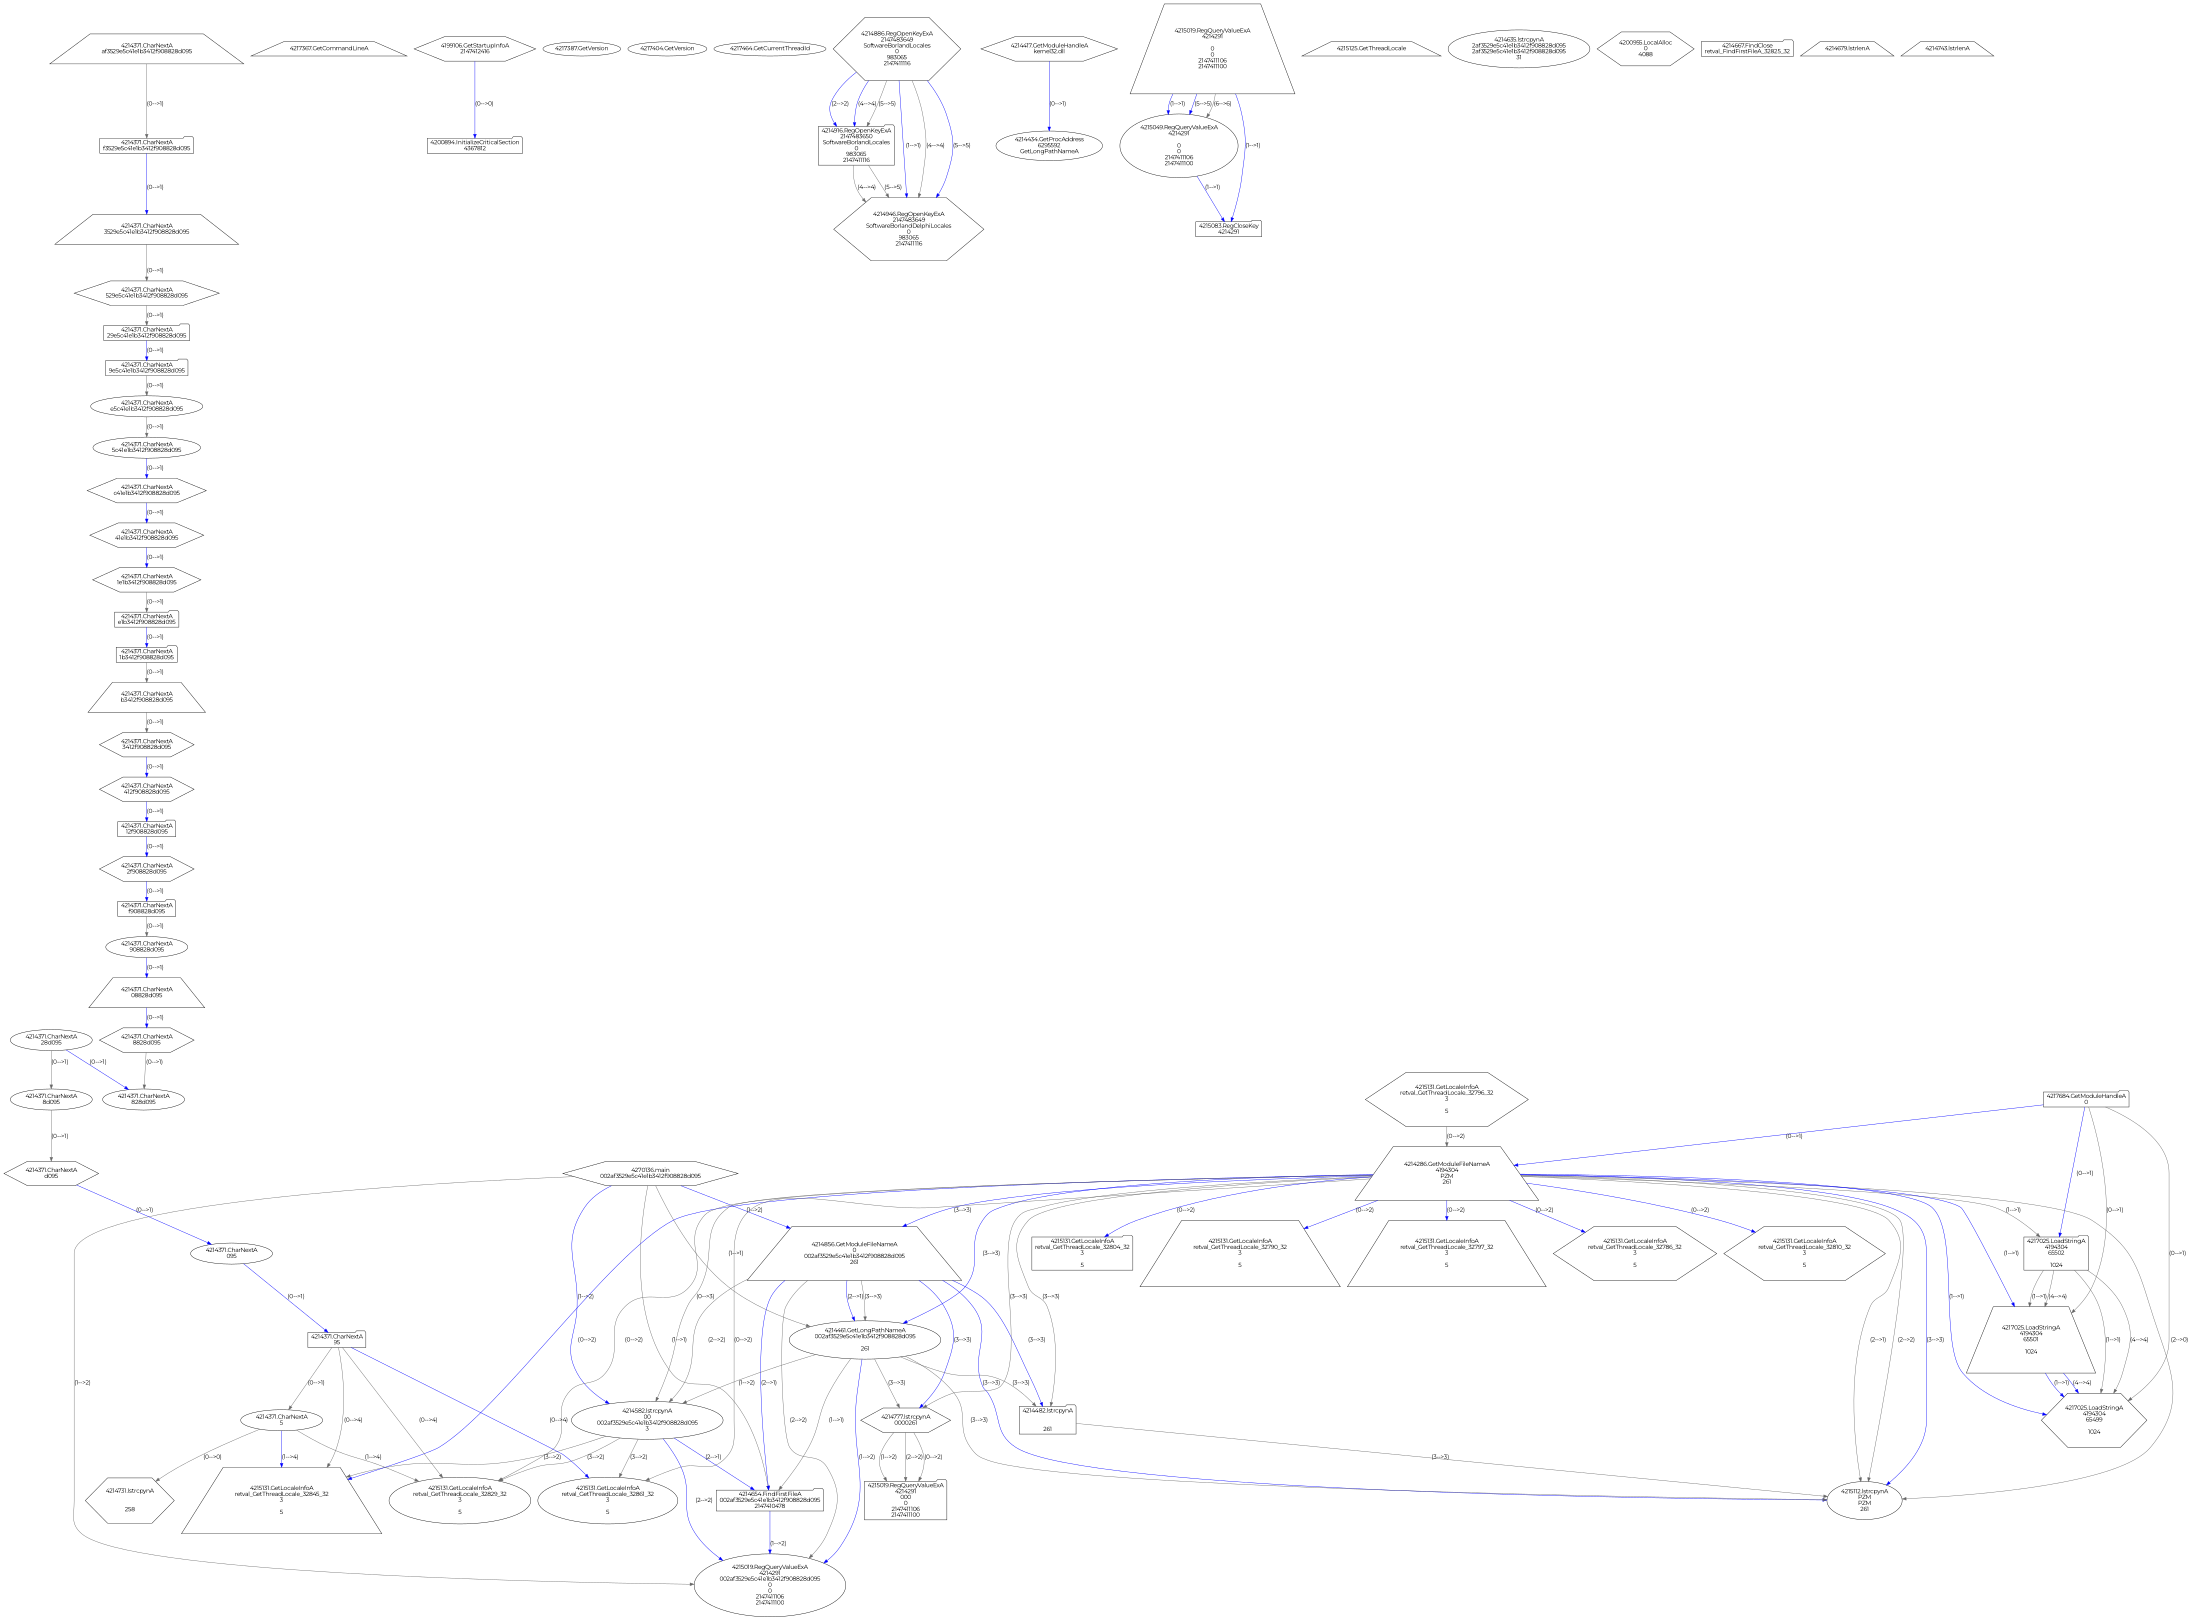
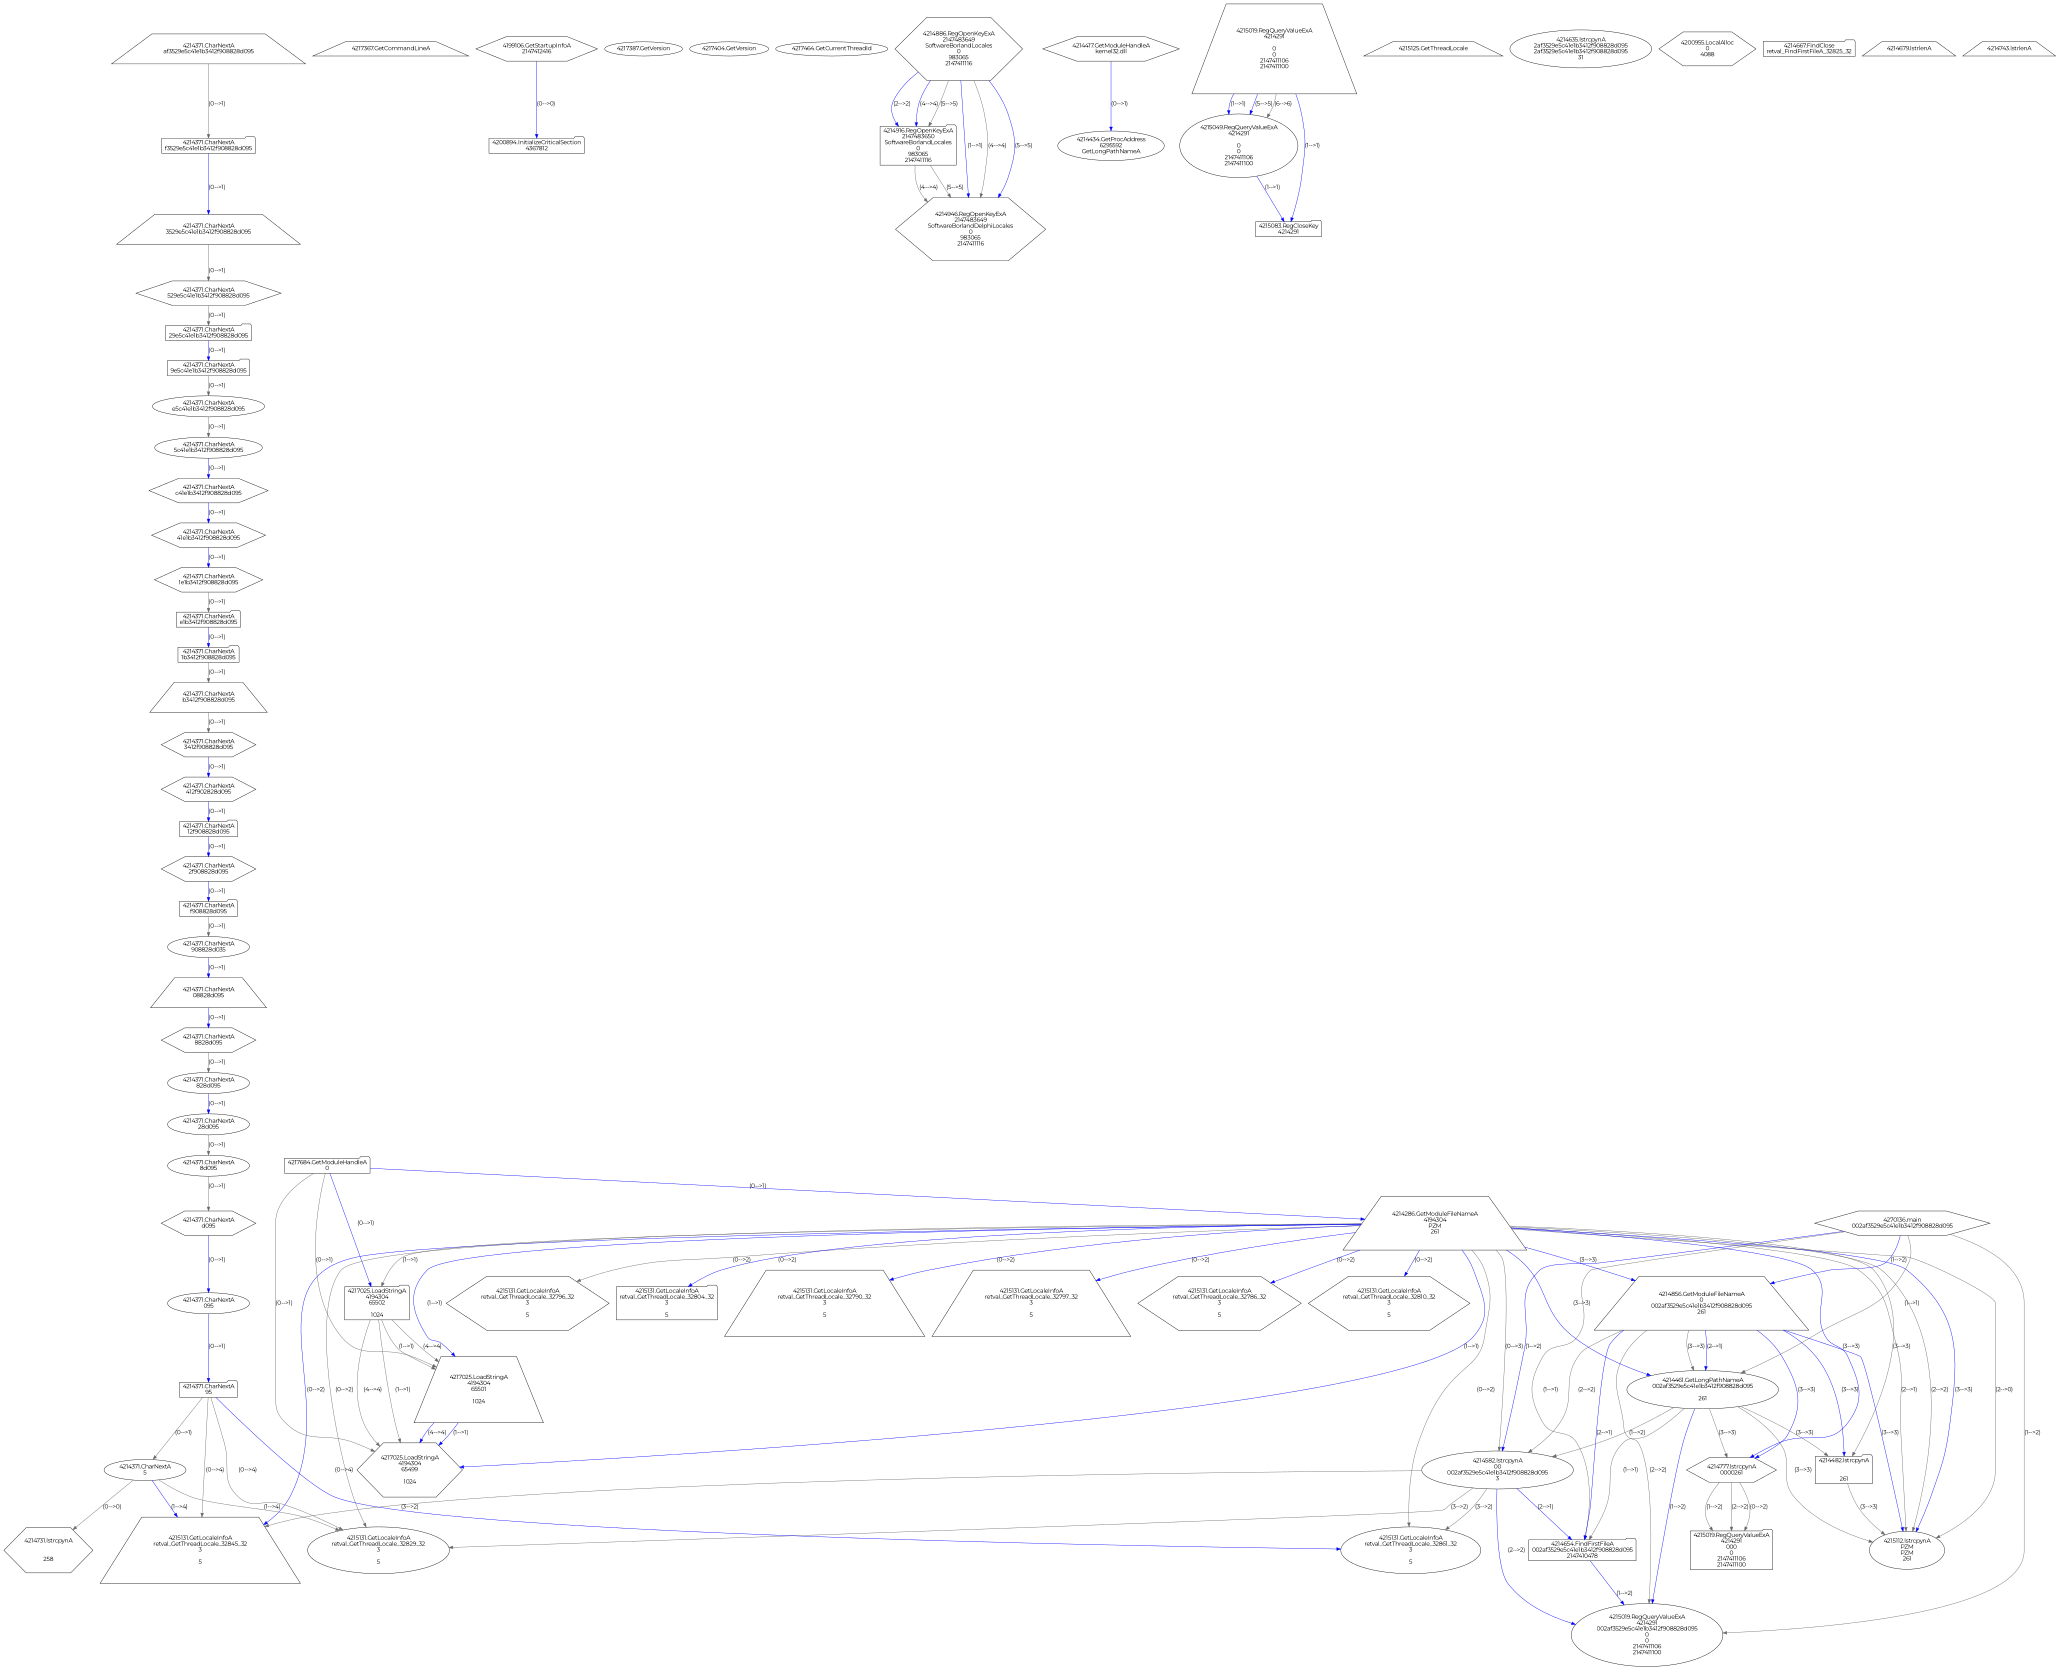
(147, 789) -> (209, 789)
(147, 947) -> (209, 947)
(96, 1069) -> (209, 1102)
(1447, 1135) -> (969, 1242)
(1068, 1201) -> (1799, 1263)
